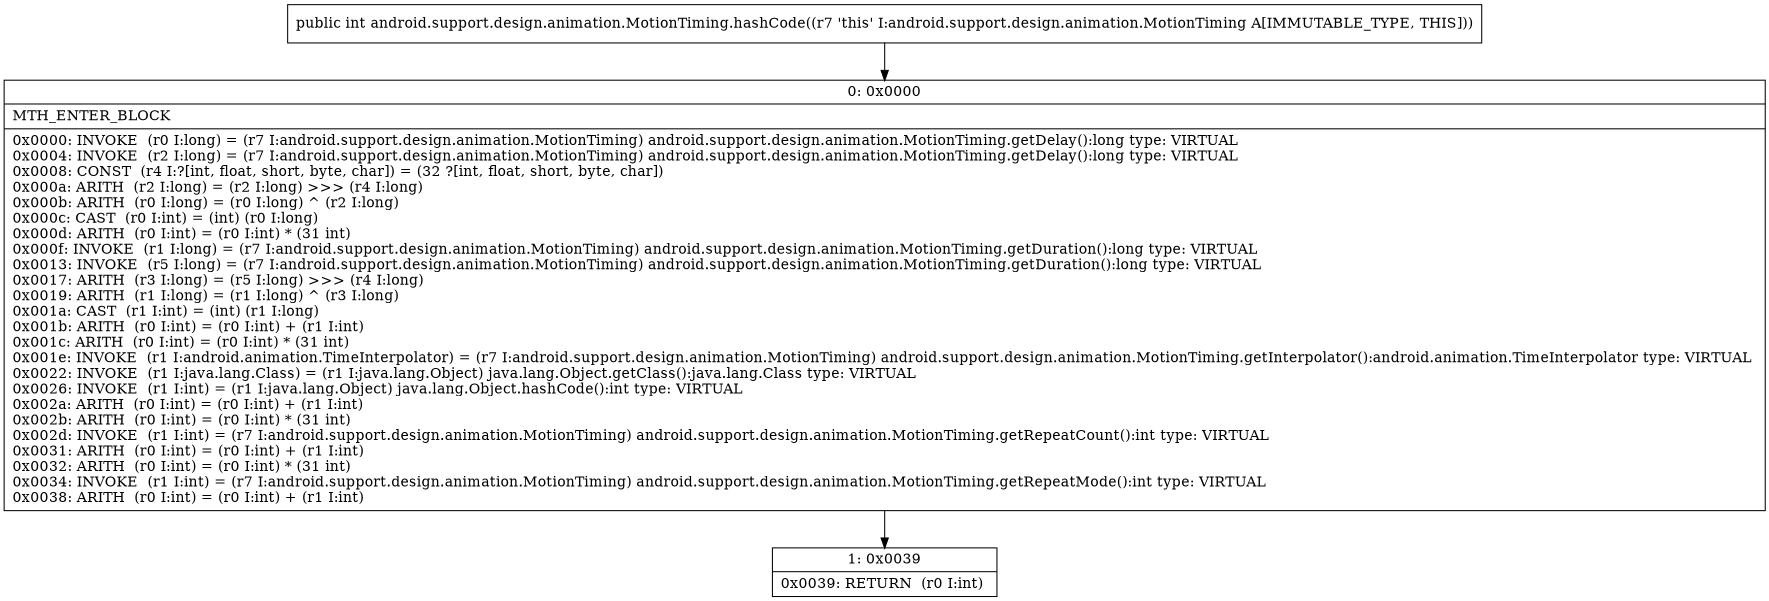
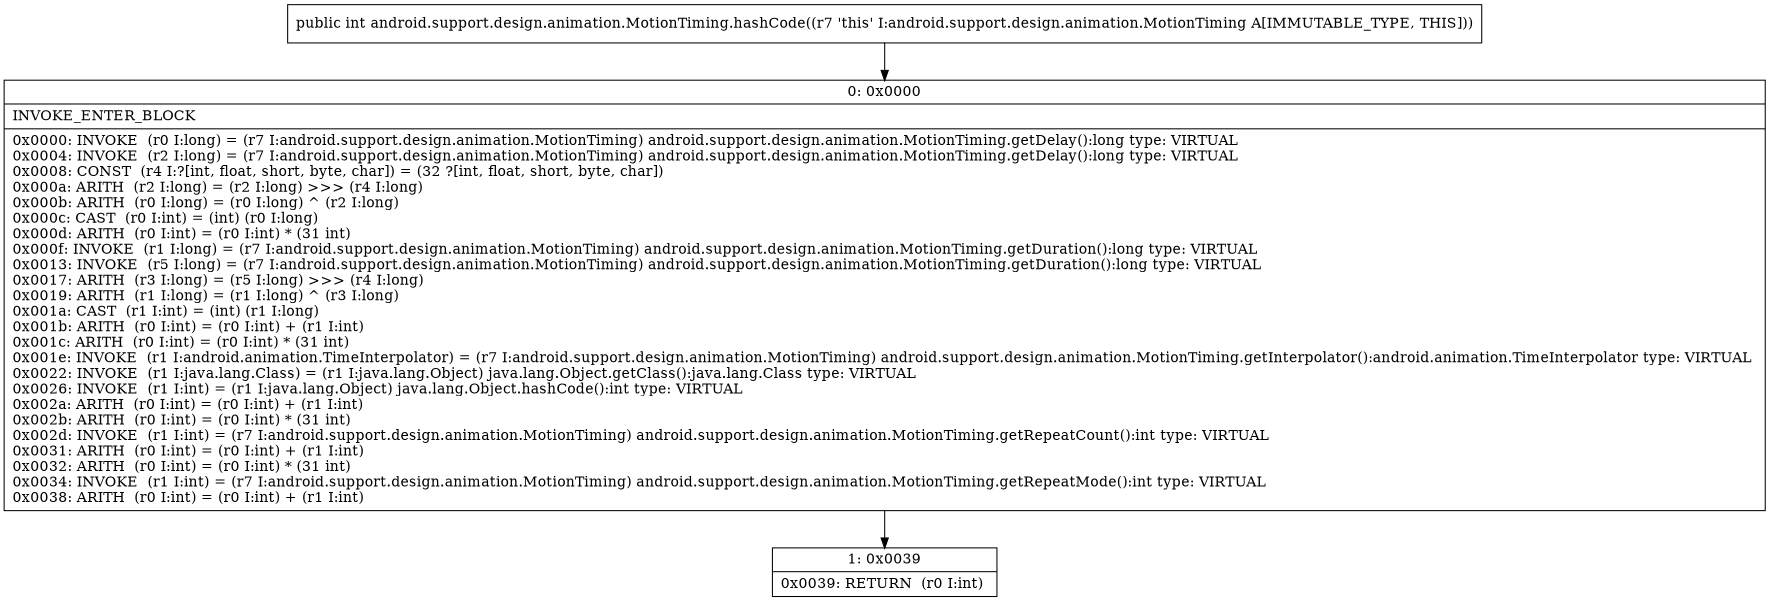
(92, 116) -> (105, 116)
